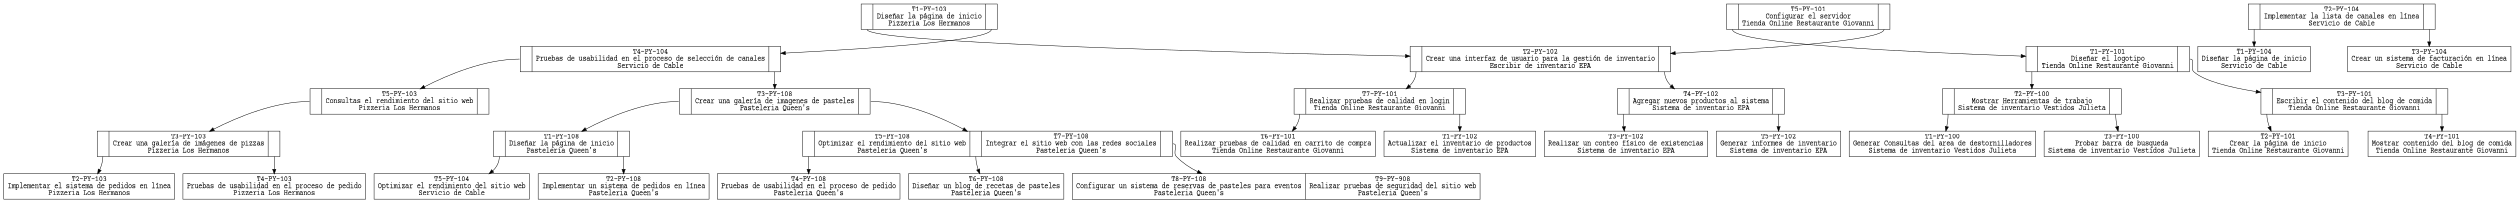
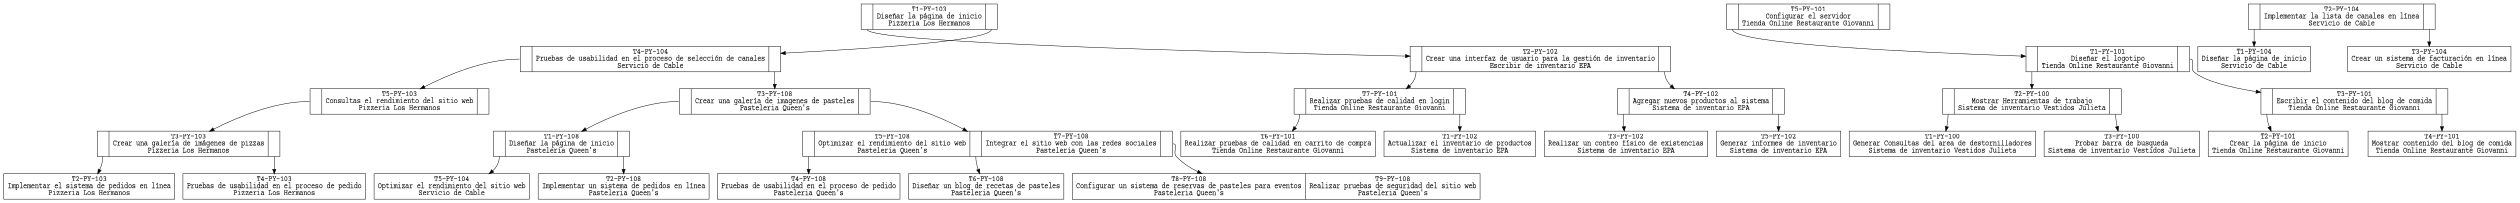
(1781, 47) -> none
(1393, 179) -> (1393, 179)
